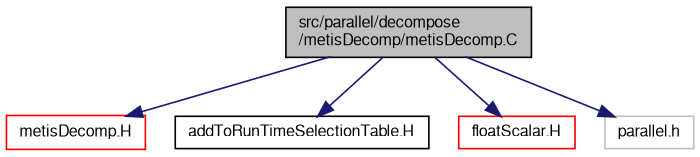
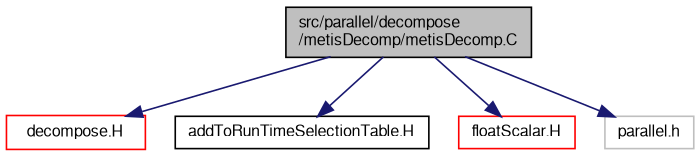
(76, 132) -> (76, 132)
